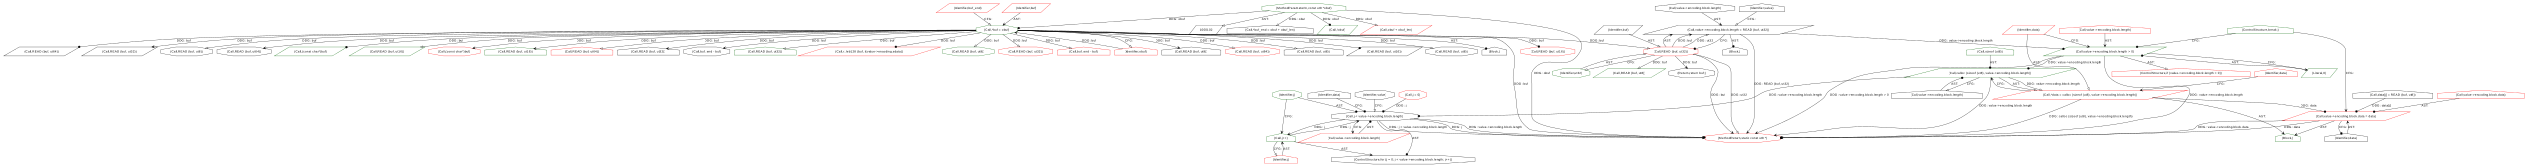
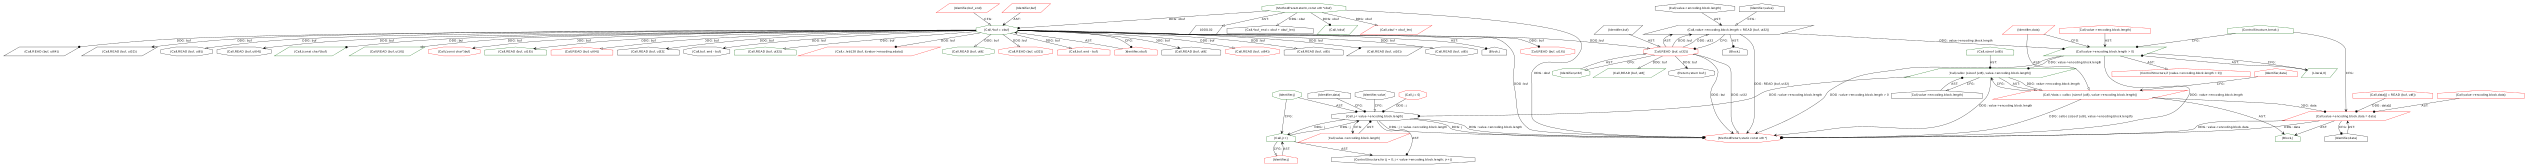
(1075, 33) -> (1075, 33)
(1089, 41) -> (1089, 41)
(2393, 95) -> (2393, 95)
